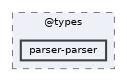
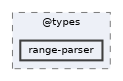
(63, 50) -> (61, 50)
